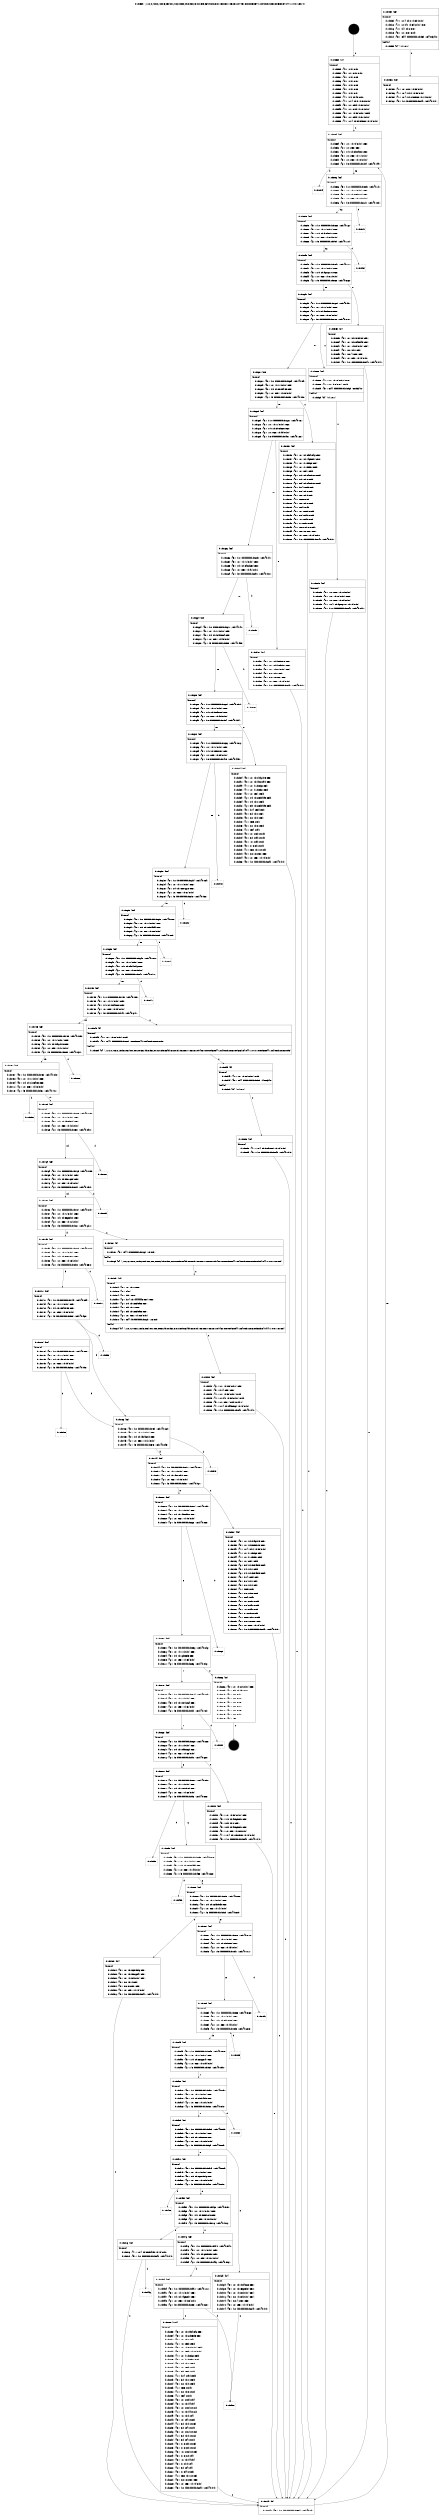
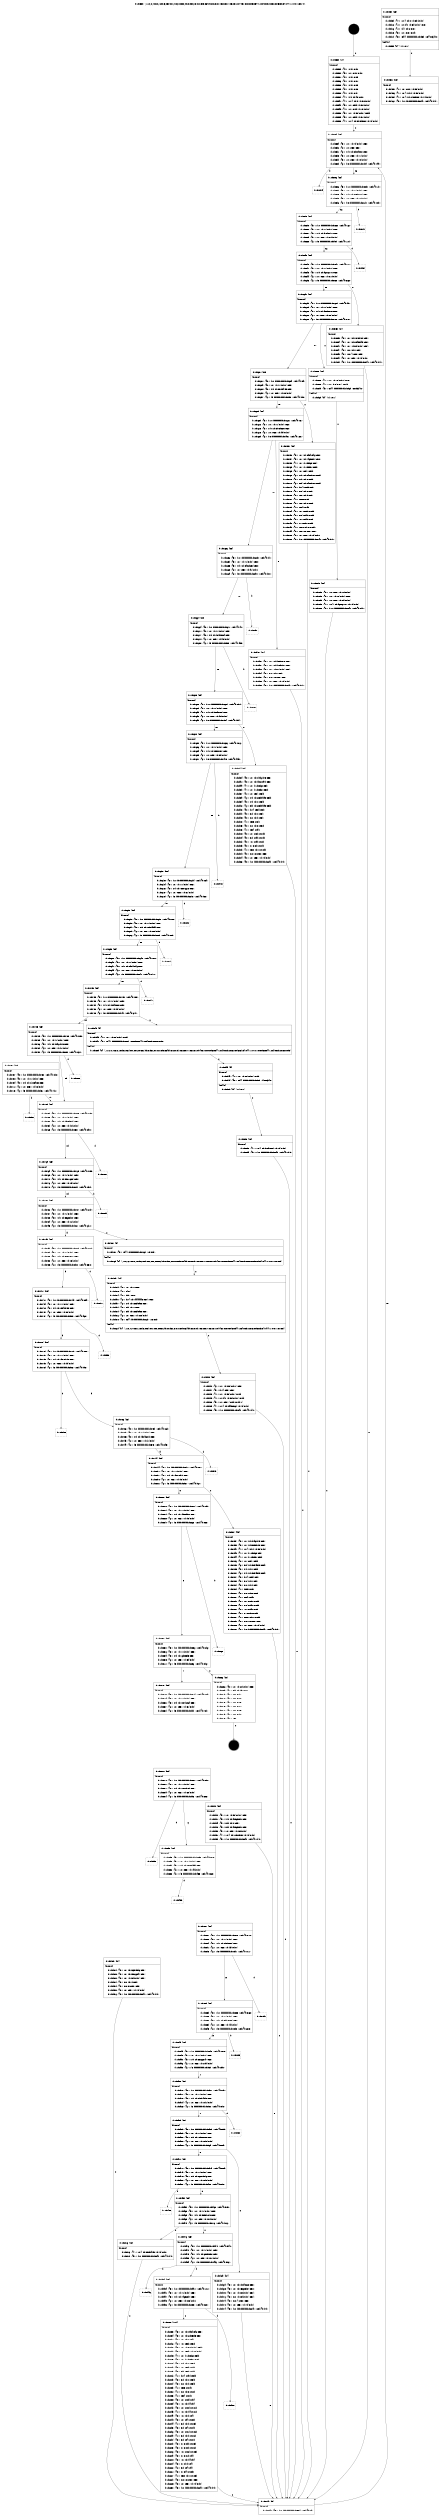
(44, 1059) -> (62, 1078)
(95, 1370) -> (61, 1329)
(182, 1745) -> none
(218, 1745) -> none
(214, 1900) -> none
(233, 2043) -> (230, 2042)
(146, 2274) -> (156, 2270)
(235, 2357) -> (250, 2406)
